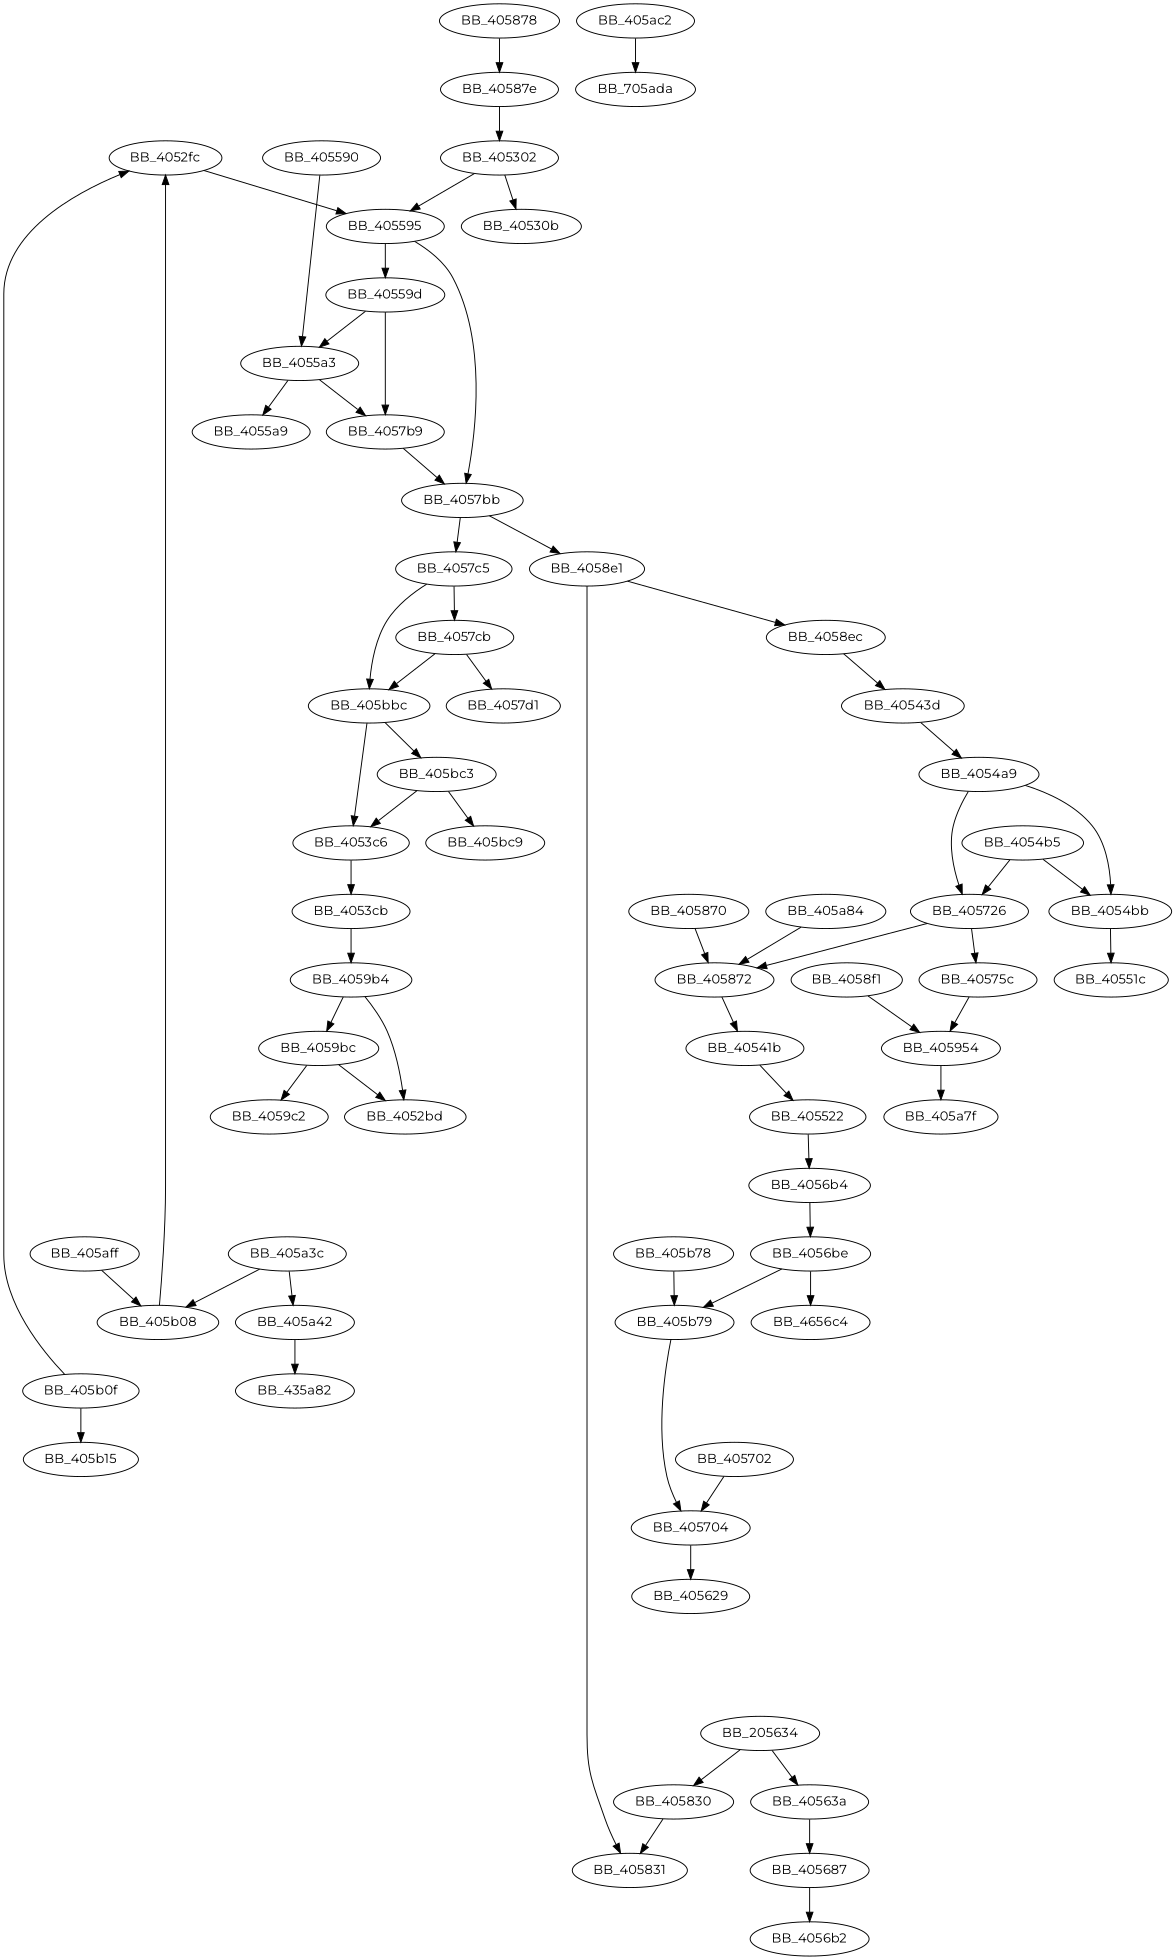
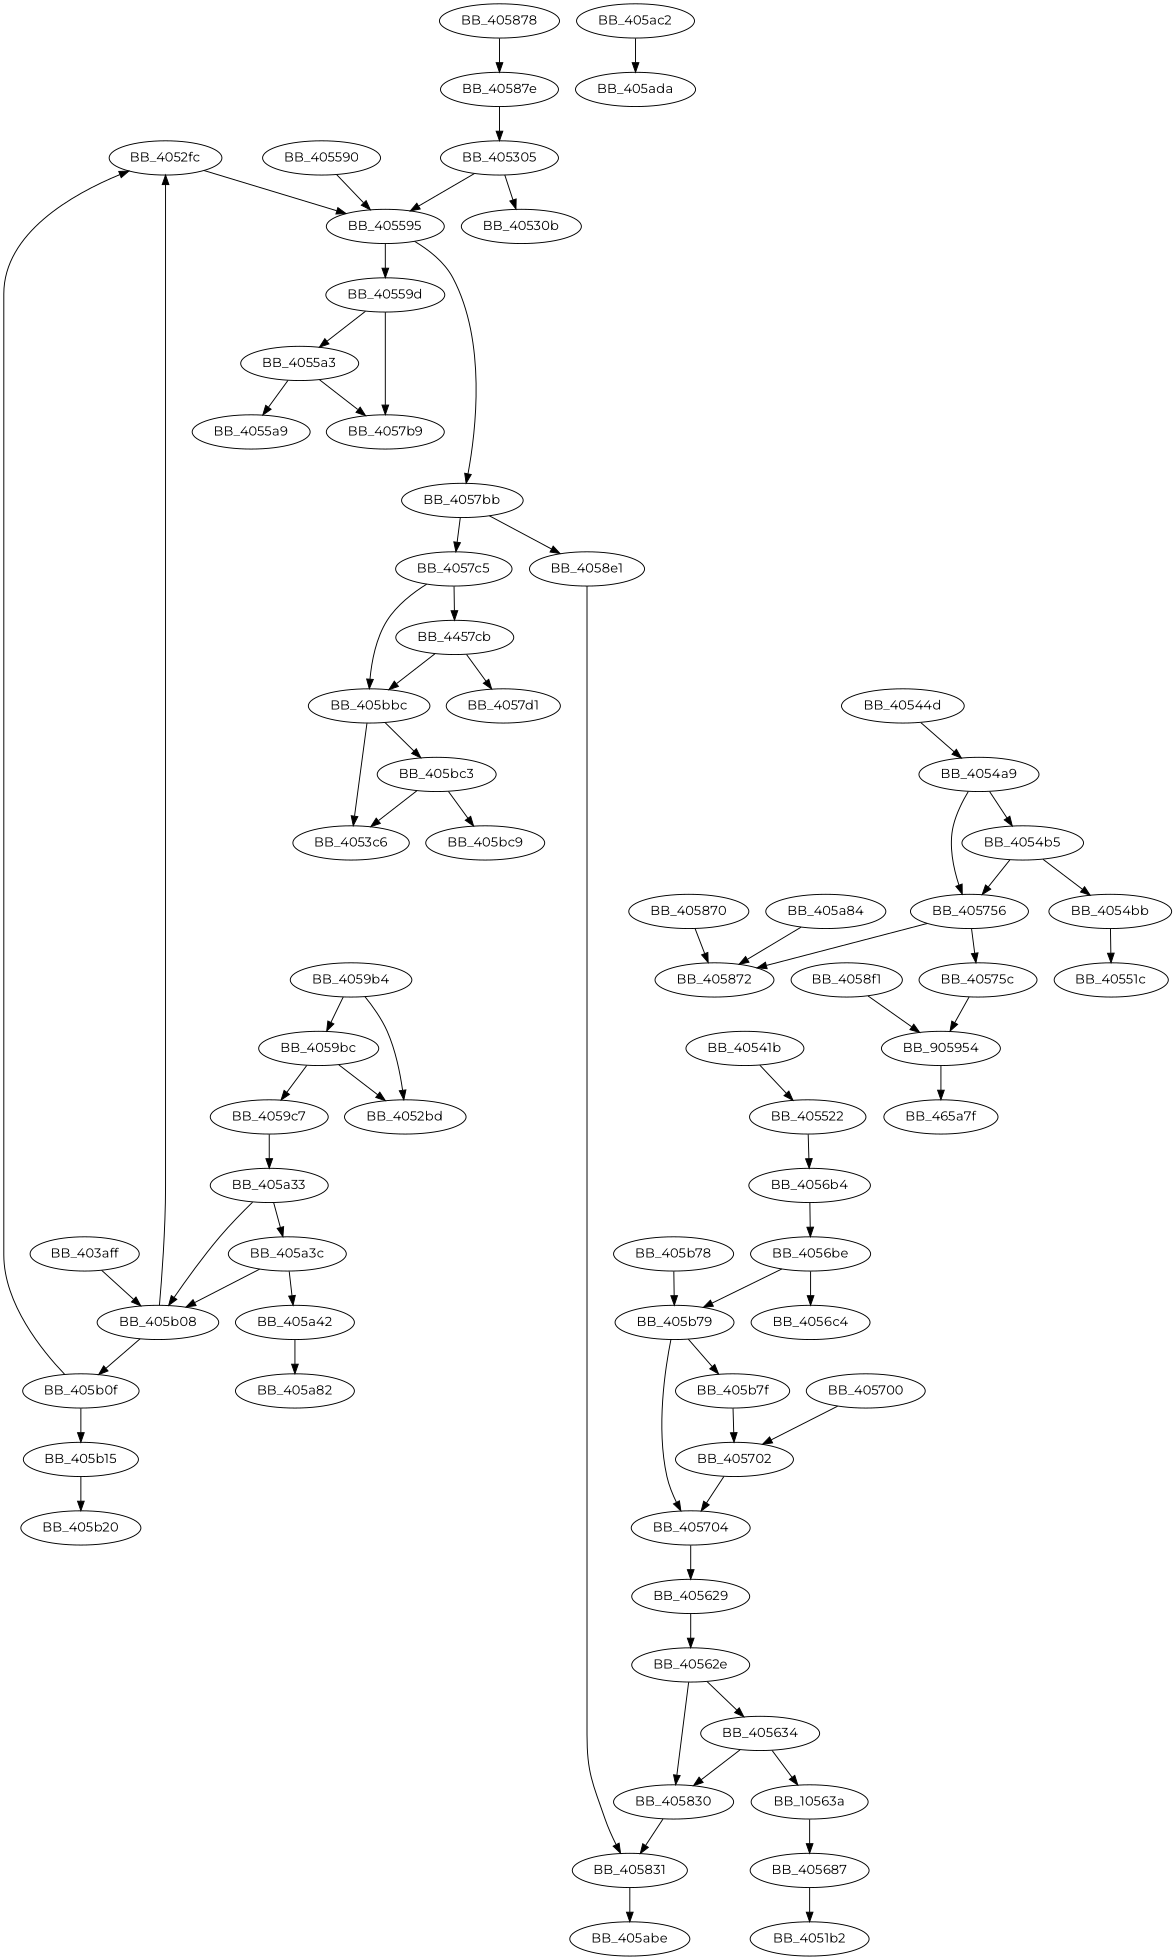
(636, 89) -> (636, 89)
(499, 158) -> (499, 158)
(311, 256) -> (350, 189)
(420, 463) -> none
(455, 637) -> (455, 637)
(826, 637) -> none
(903, 706) -> (903, 706)
(1087, 820) -> (998, 805)
(351, 911) -> none
(969, 911) -> (969, 911)
(728, 1010) -> none
(941, 1048) -> (941, 1048)
(269, 1117) -> (269, 1117)
(941, 1117) -> (941, 1117)
none -> (269, 1185)
(85, 1254) -> (85, 1254)
(811, 1322) -> (811, 1322)
none -> (123, 1354)
(295, 1391) -> (295, 1391)
none -> (733, 1391)
none -> (866, 1391)
none -> (81, 1528)
none -> (691, 1665)
(760, 1733) -> (760, 1733)
(810, 1802) -> (810, 1802)
none -> (630, 1939)
(810, 1939) -> (810, 1939)
